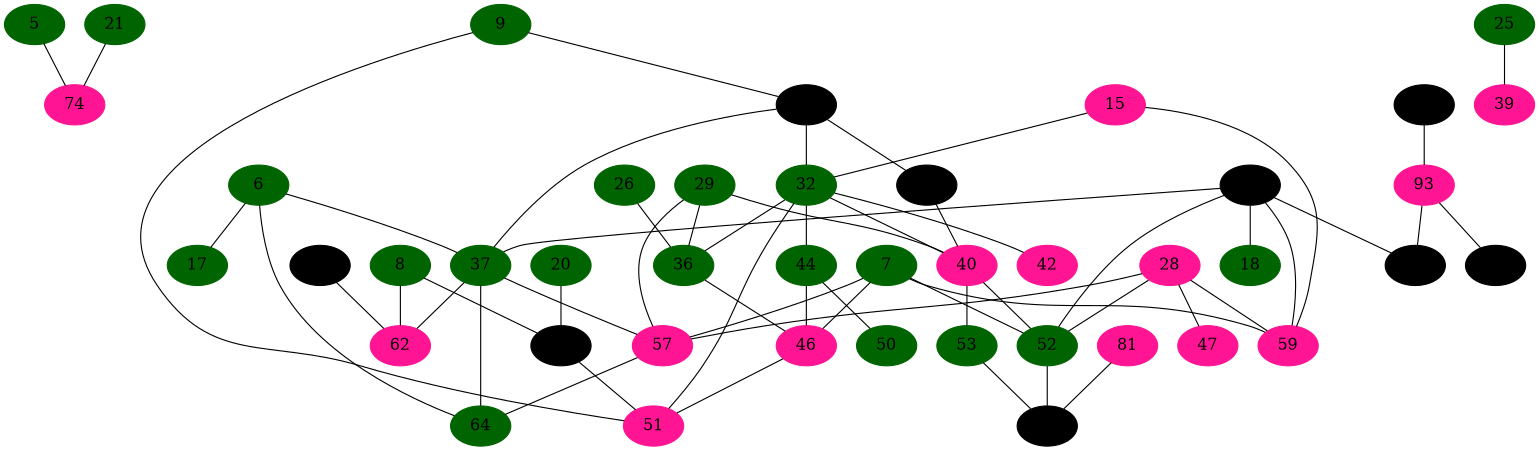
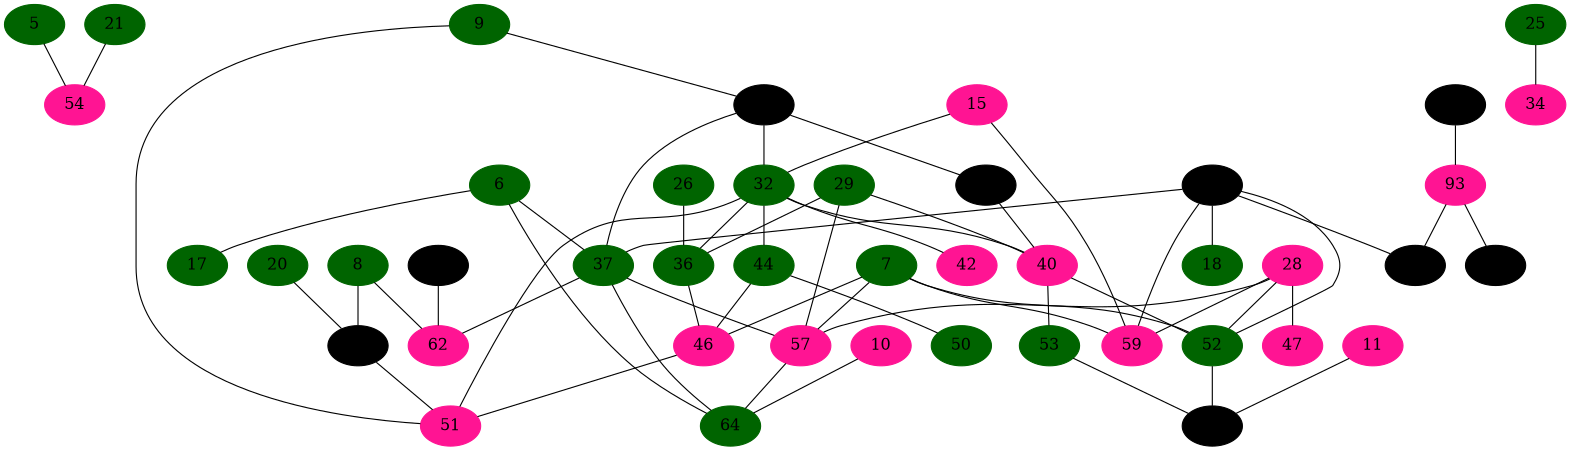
(75, 105) -> (75, 105)
(1505, 105) -> (1536, 105)
none -> (881, 346)
(1128, 346) -> (1373, 346)
